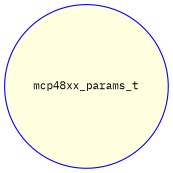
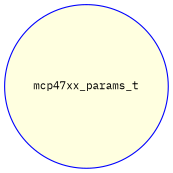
(86, 86) -> (86, 86)
